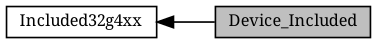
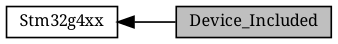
(82, 22) -> (62, 22)
